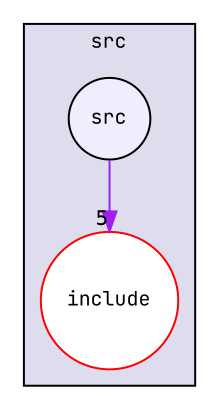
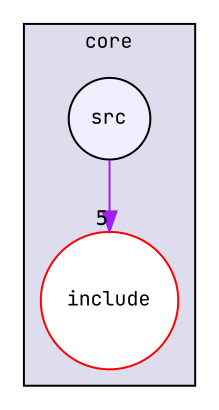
(110, 43) -> (110, 43)
